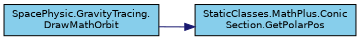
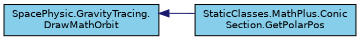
(172, 27) -> (182, 13)
